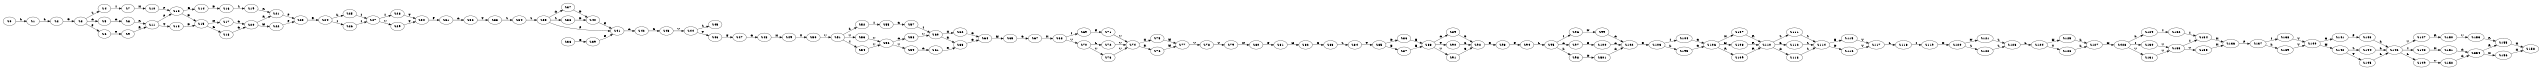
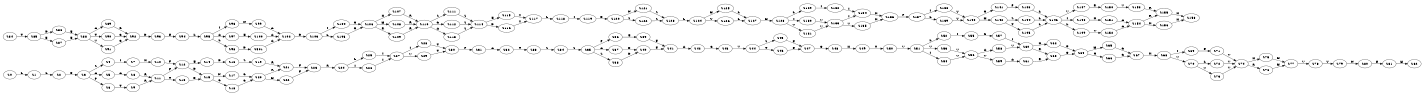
(578, 29) -> (601, 44)
none -> (793, 43)
(1330, 45) -> none
(2122, 45) -> (780, 21)
(2476, 53) -> (1137, 24)
none -> (1109, 58)
